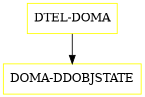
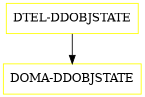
(72, 18) -> (72, 18)
